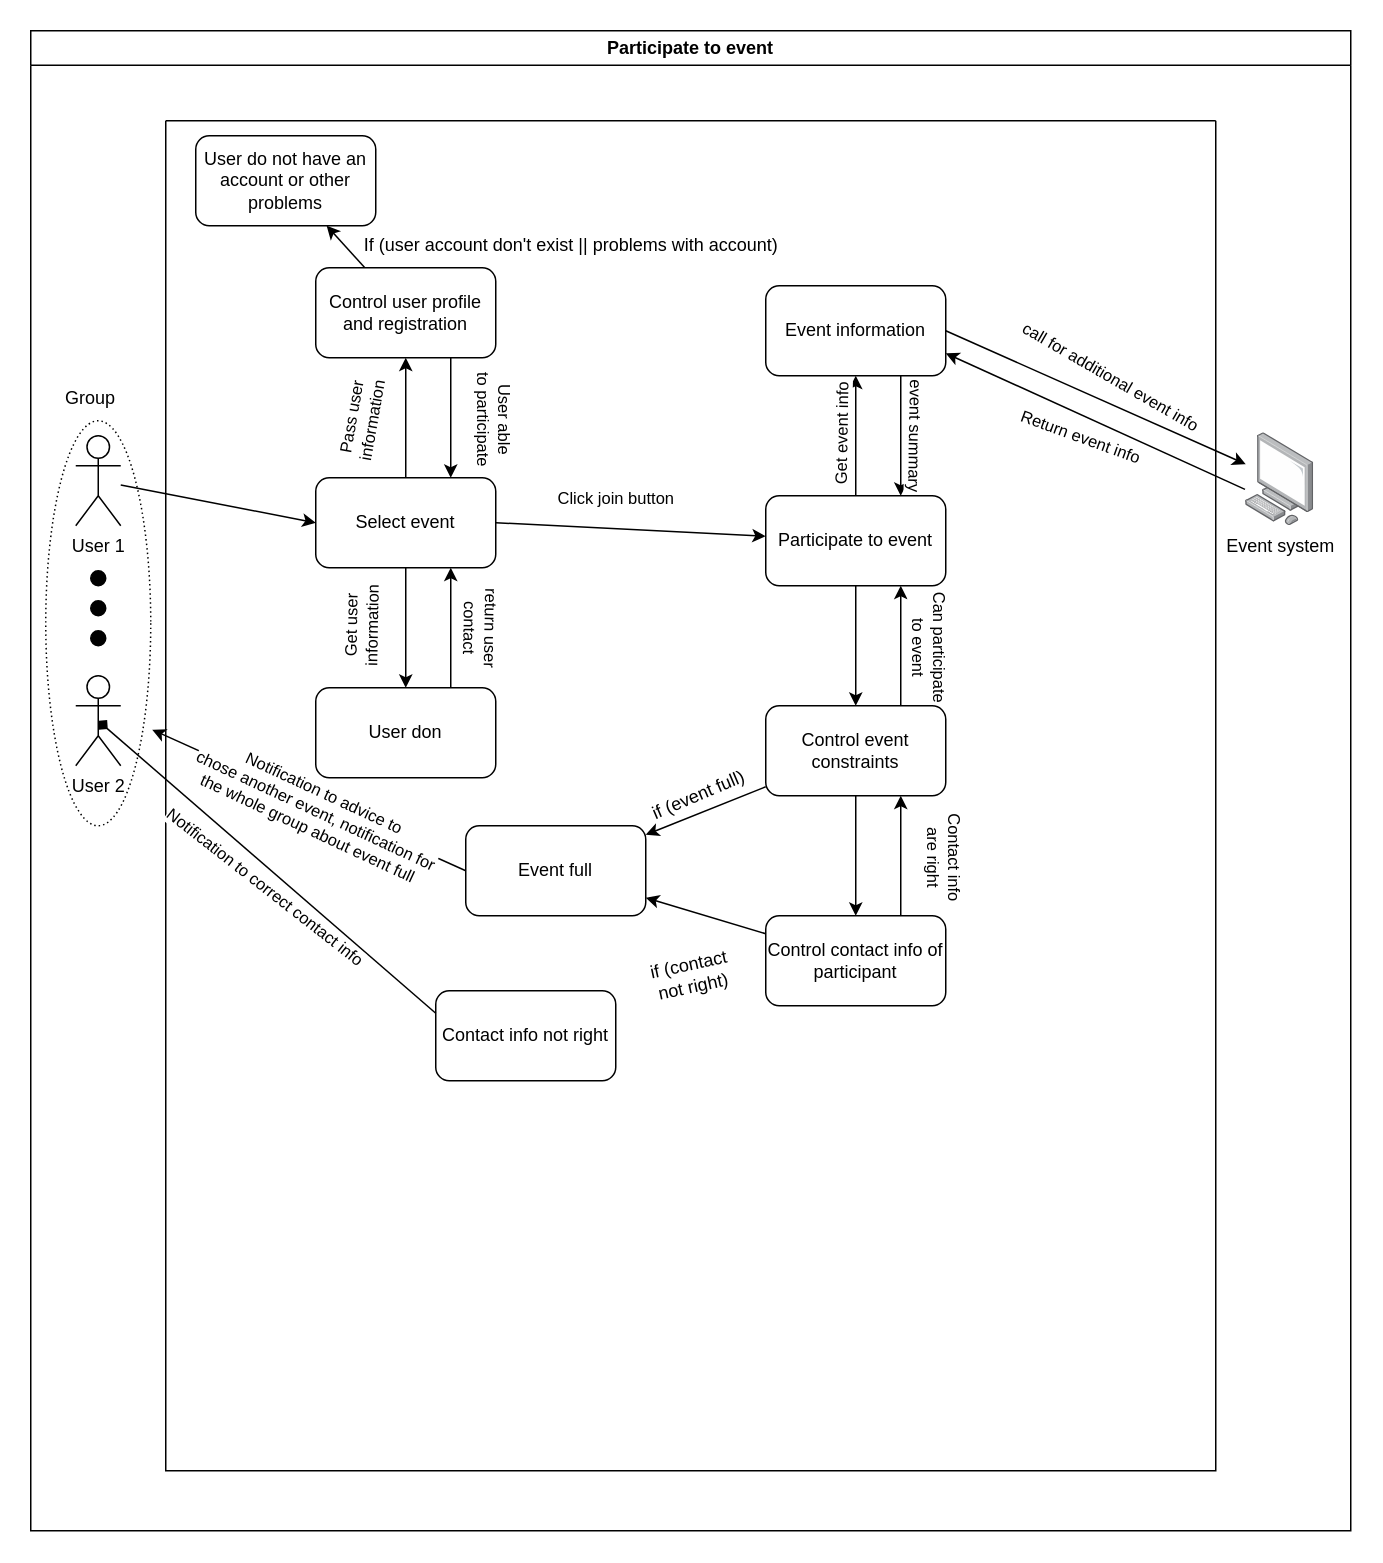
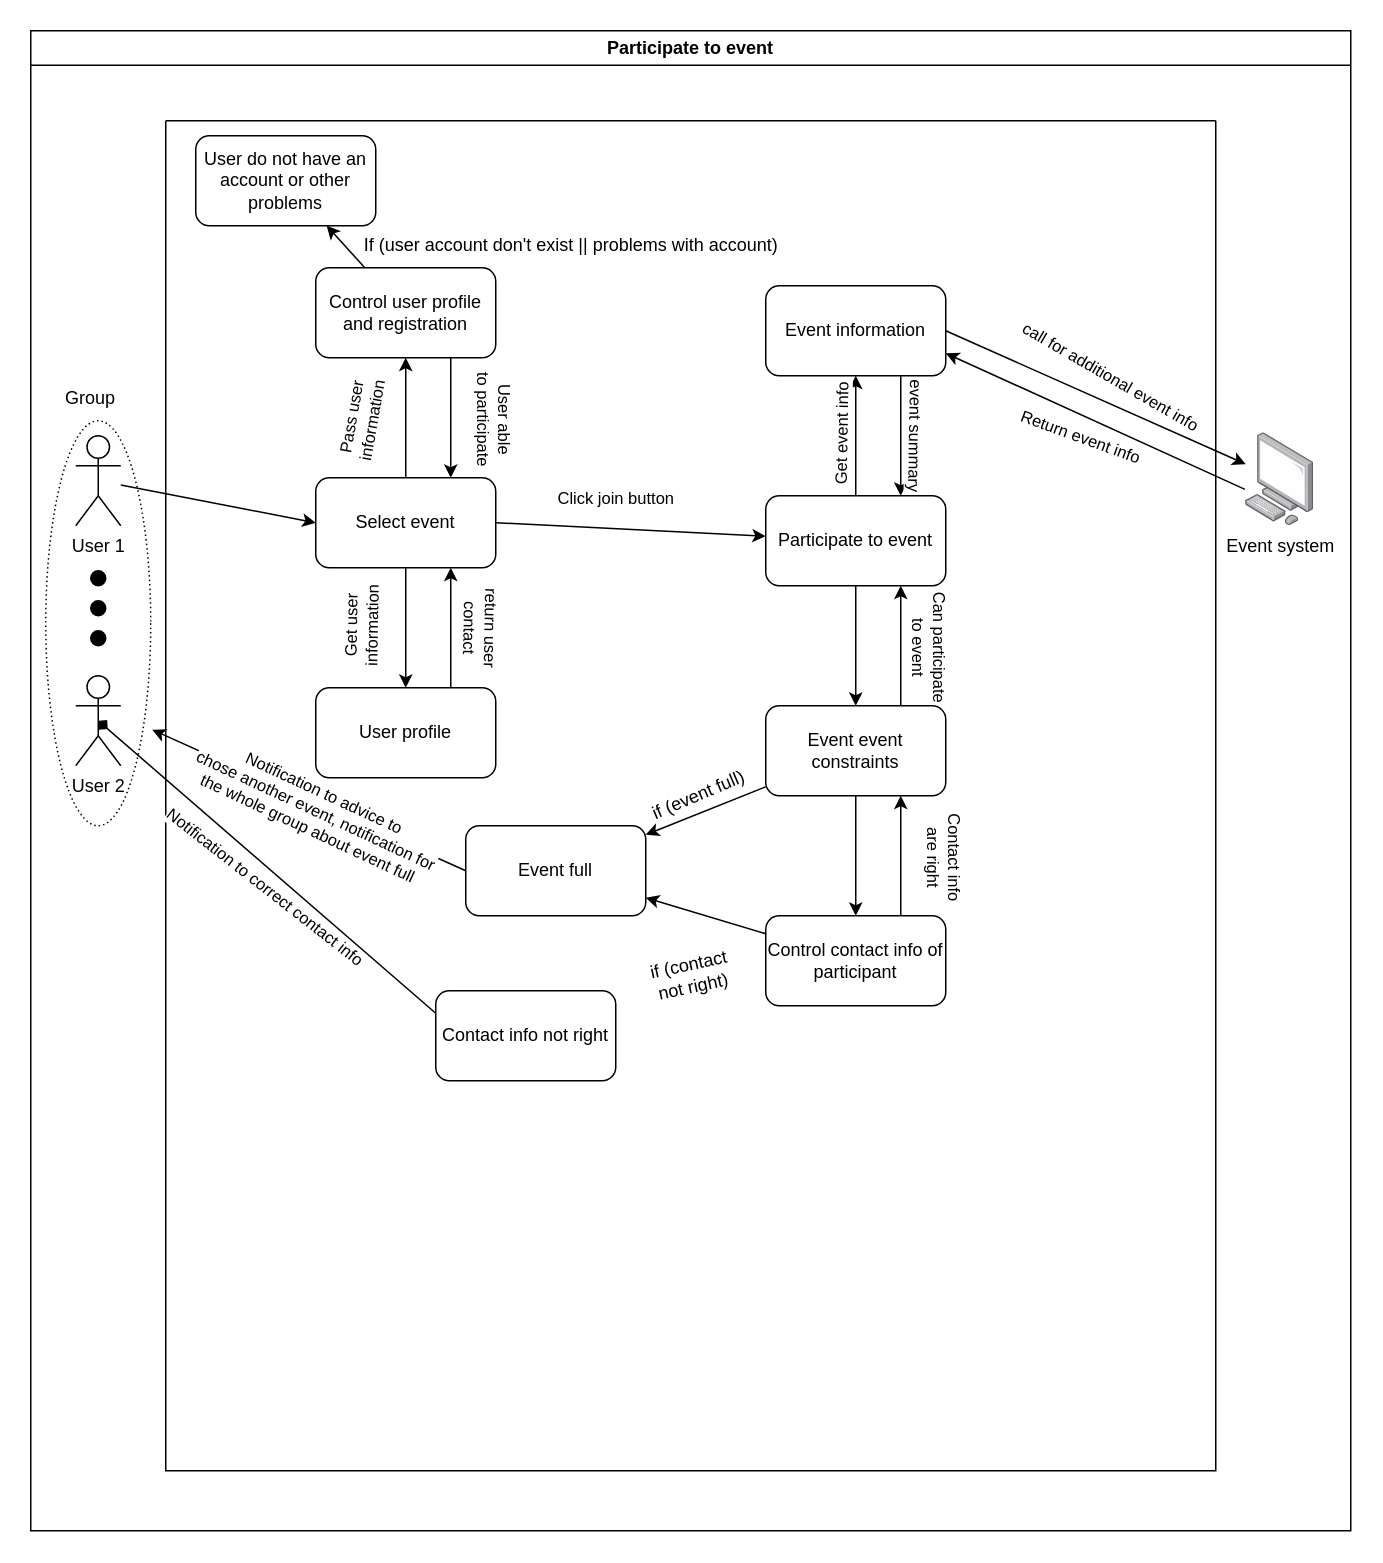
(406, 733) -> (406, 733)
(856, 751) -> (856, 751)
